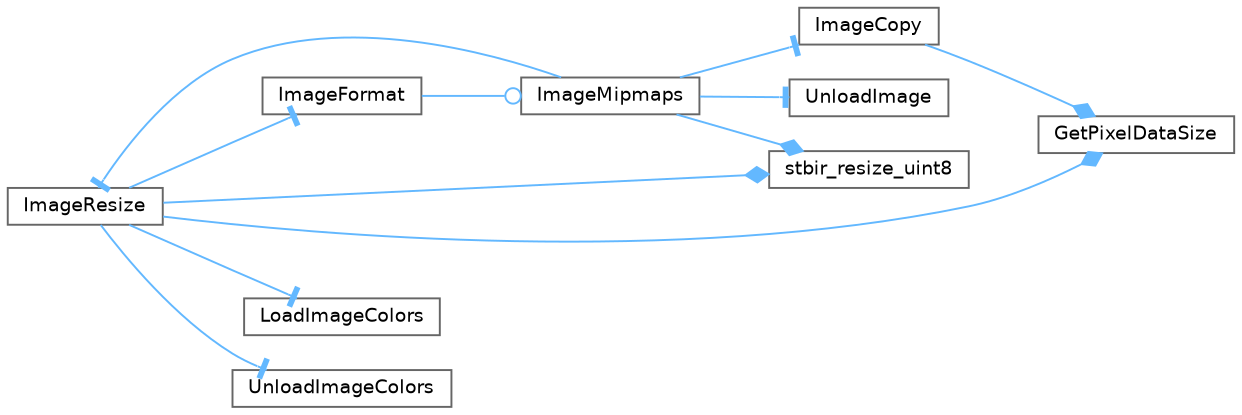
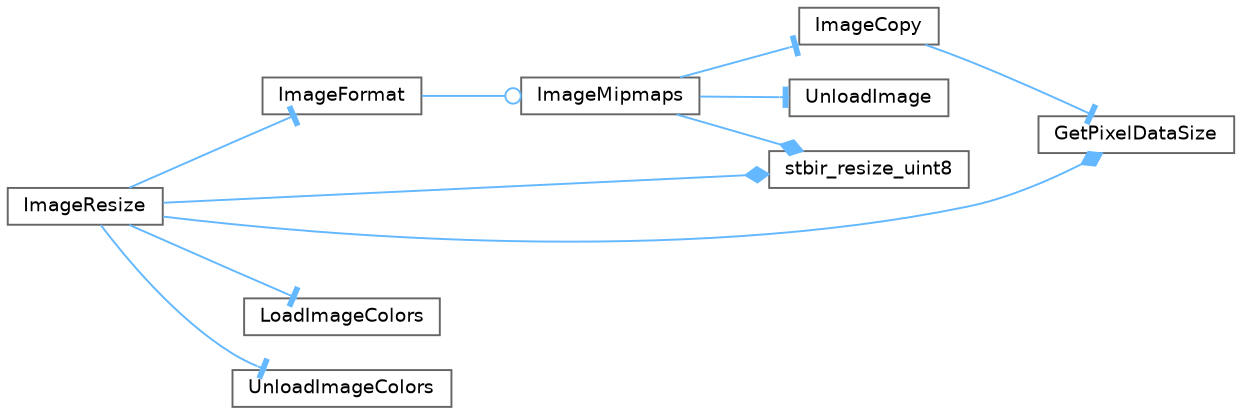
(309, 41) -> none
(1006, 76) -> (1006, 76)
